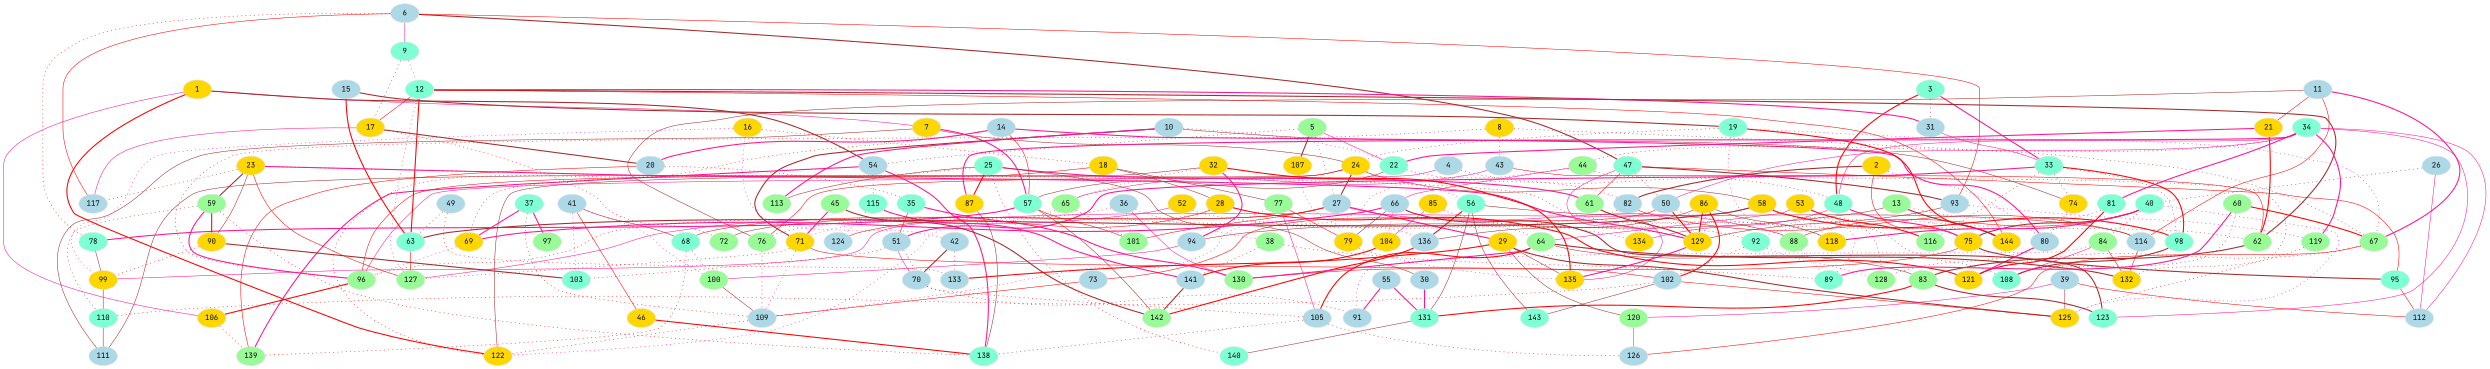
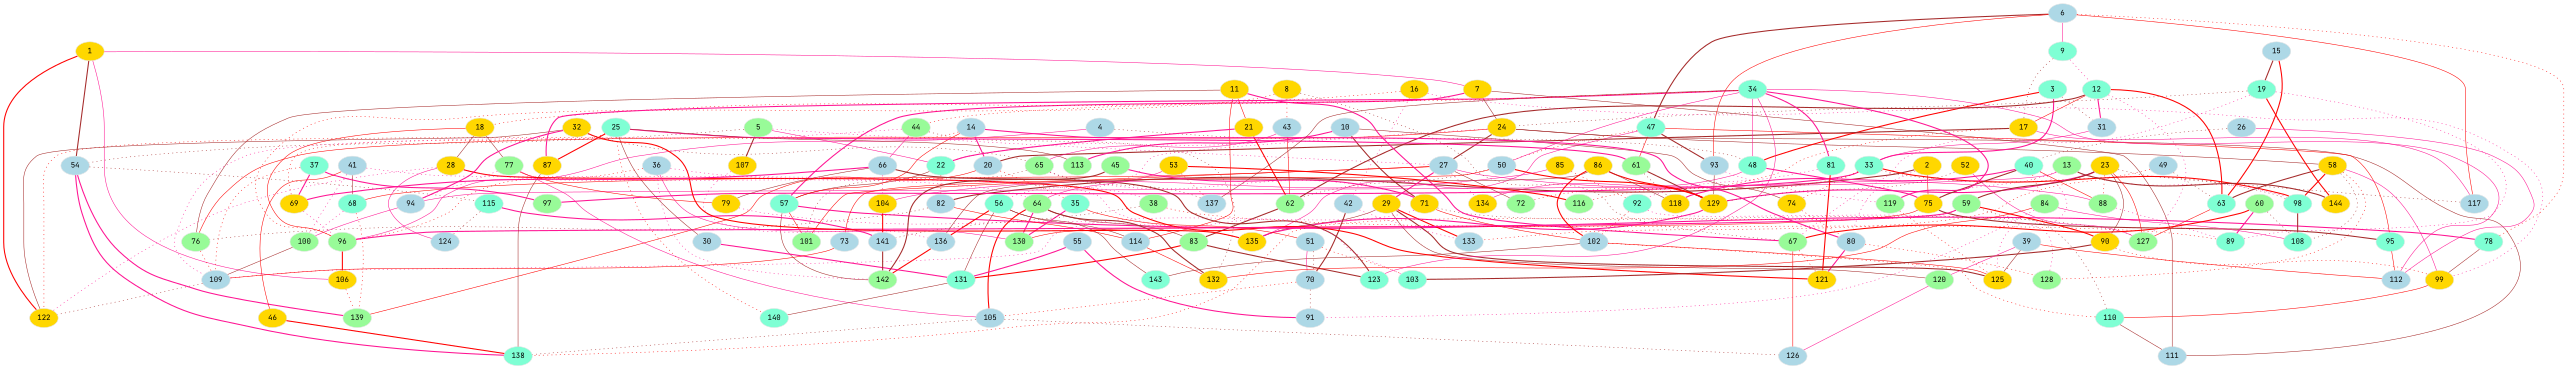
(2318, 89) -> (1235, 89)
(1117, 98) -> none
(1551, 179) -> (1210, 194)
none -> (1212, 204)
(1129, 223) -> (741, 269)
(1545, 226) -> (1240, 189)
(1075, 227) -> (389, 201)
